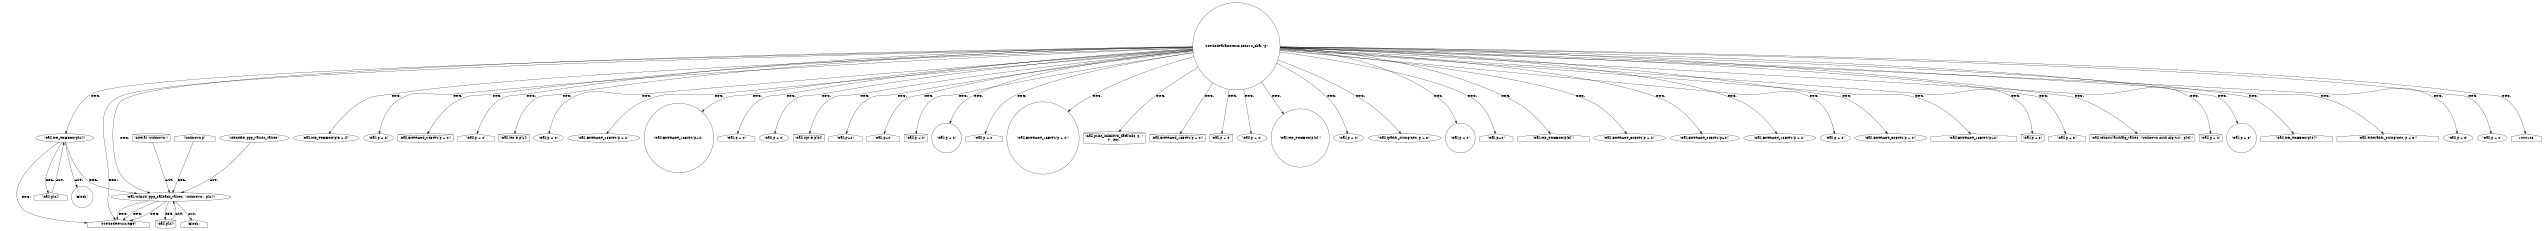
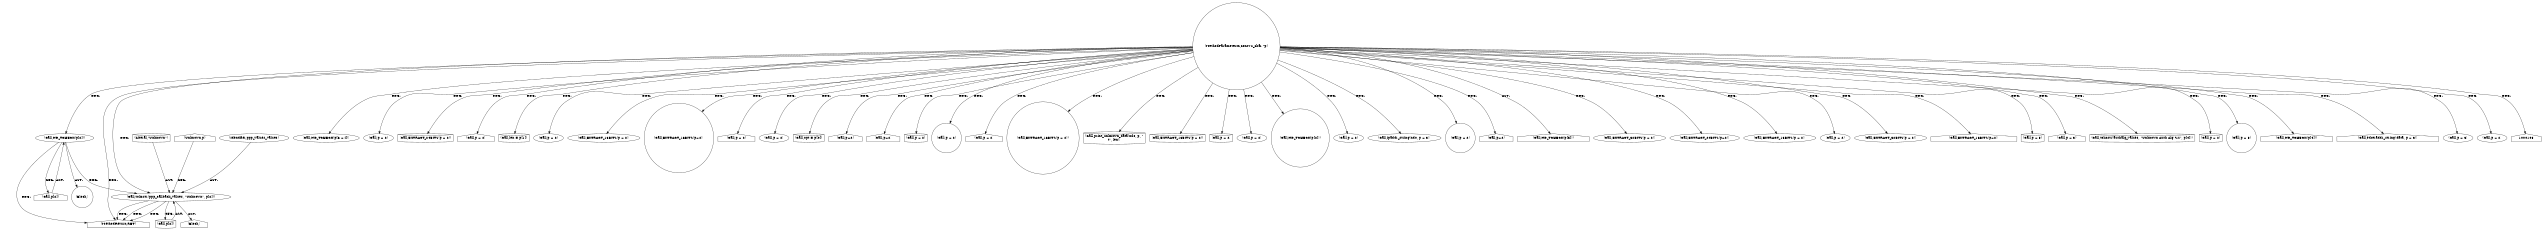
(1506, 96) -> (1506, 96)
(2388, 138) -> (2388, 138)
